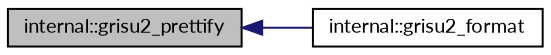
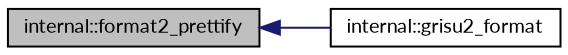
(125, 28) -> (134, 28)
